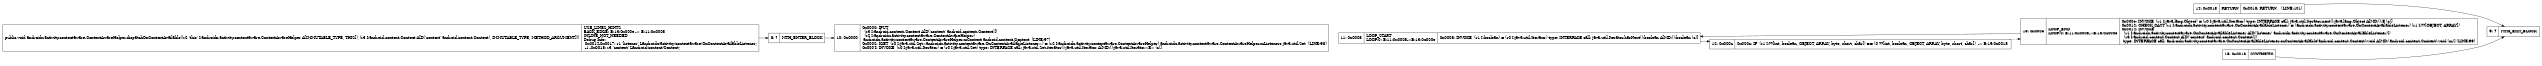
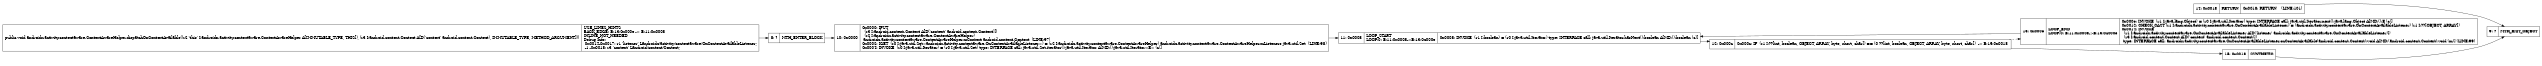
(2519, 31) -> (2519, 31)
none -> (1332, 38)
none -> (2115, 51)
